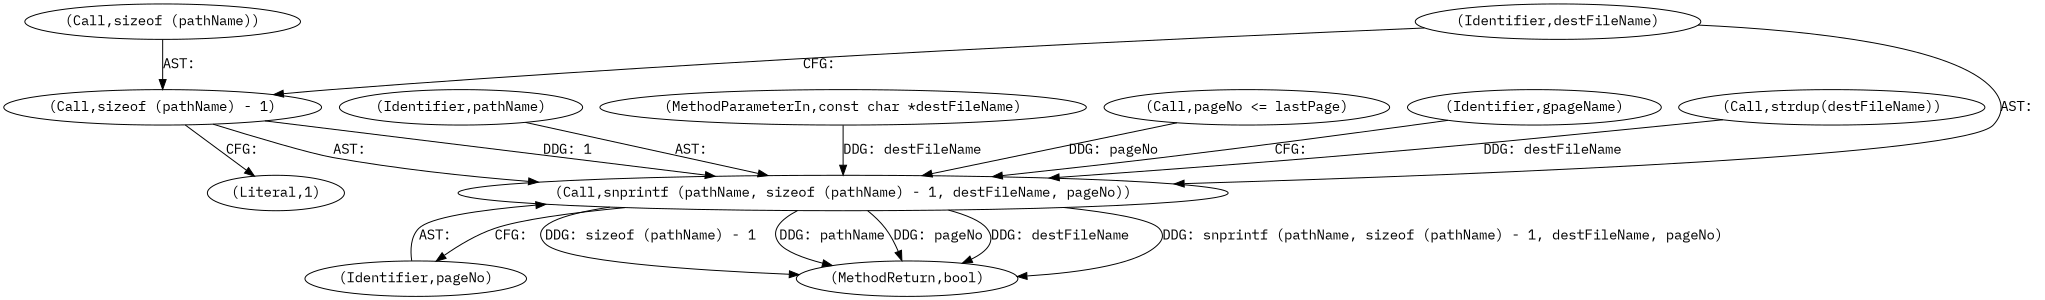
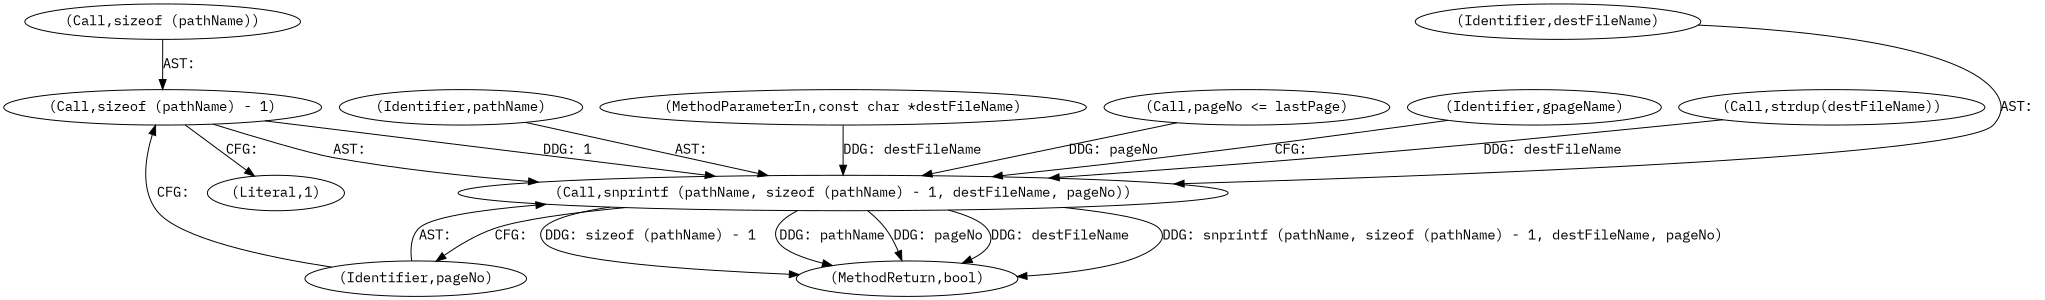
(854, 56) -> (203, 238)
